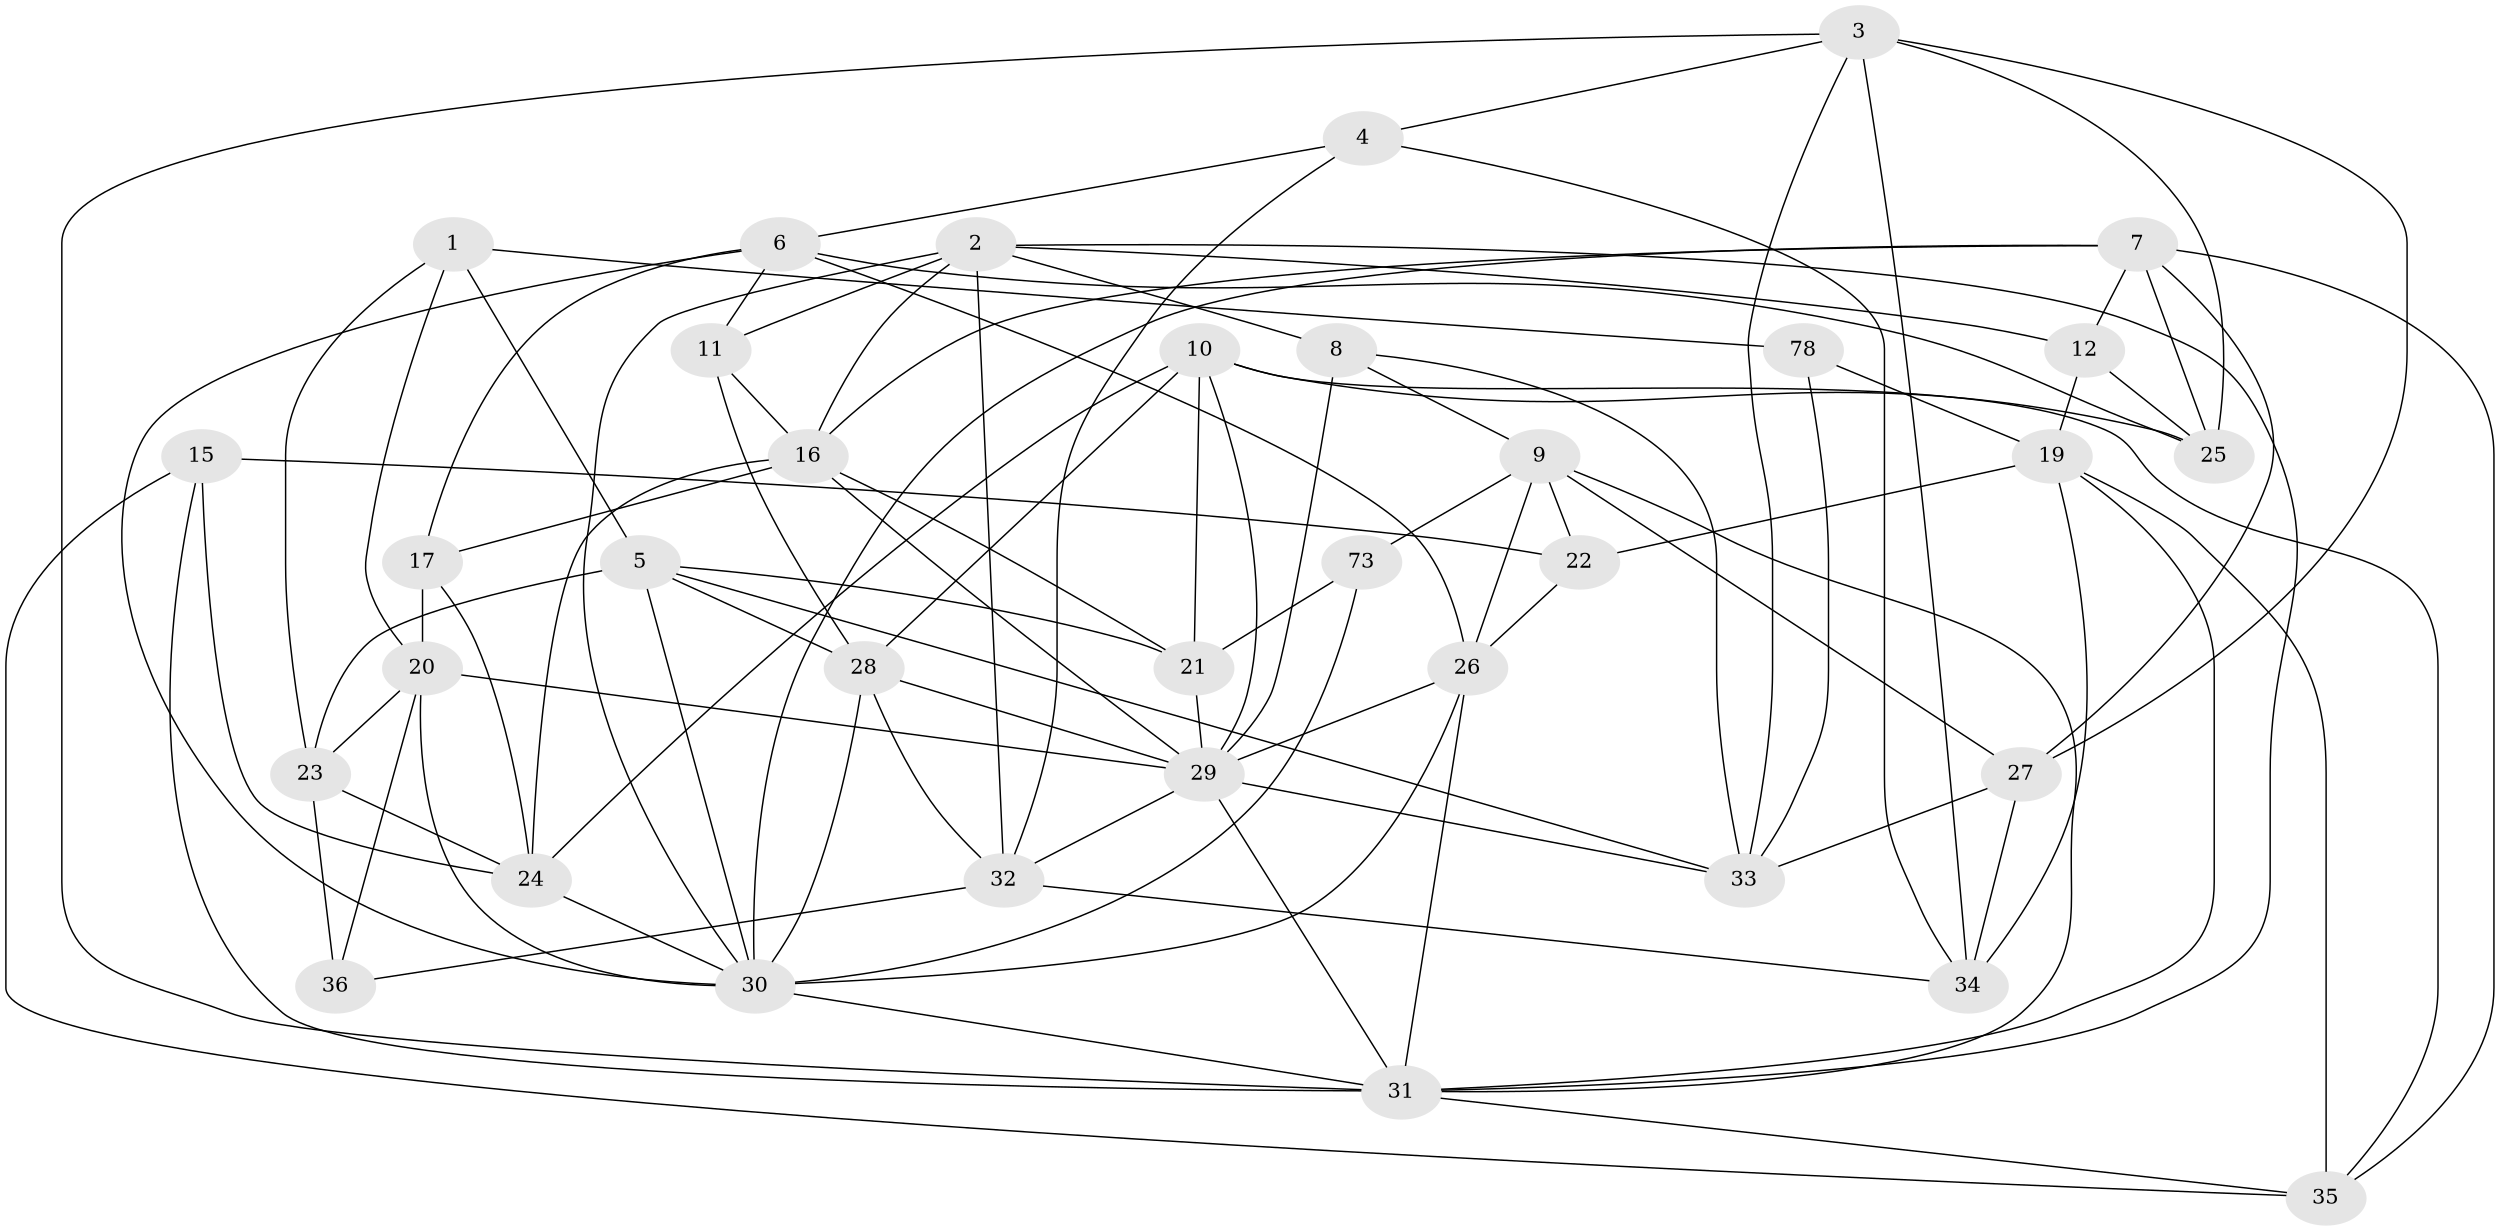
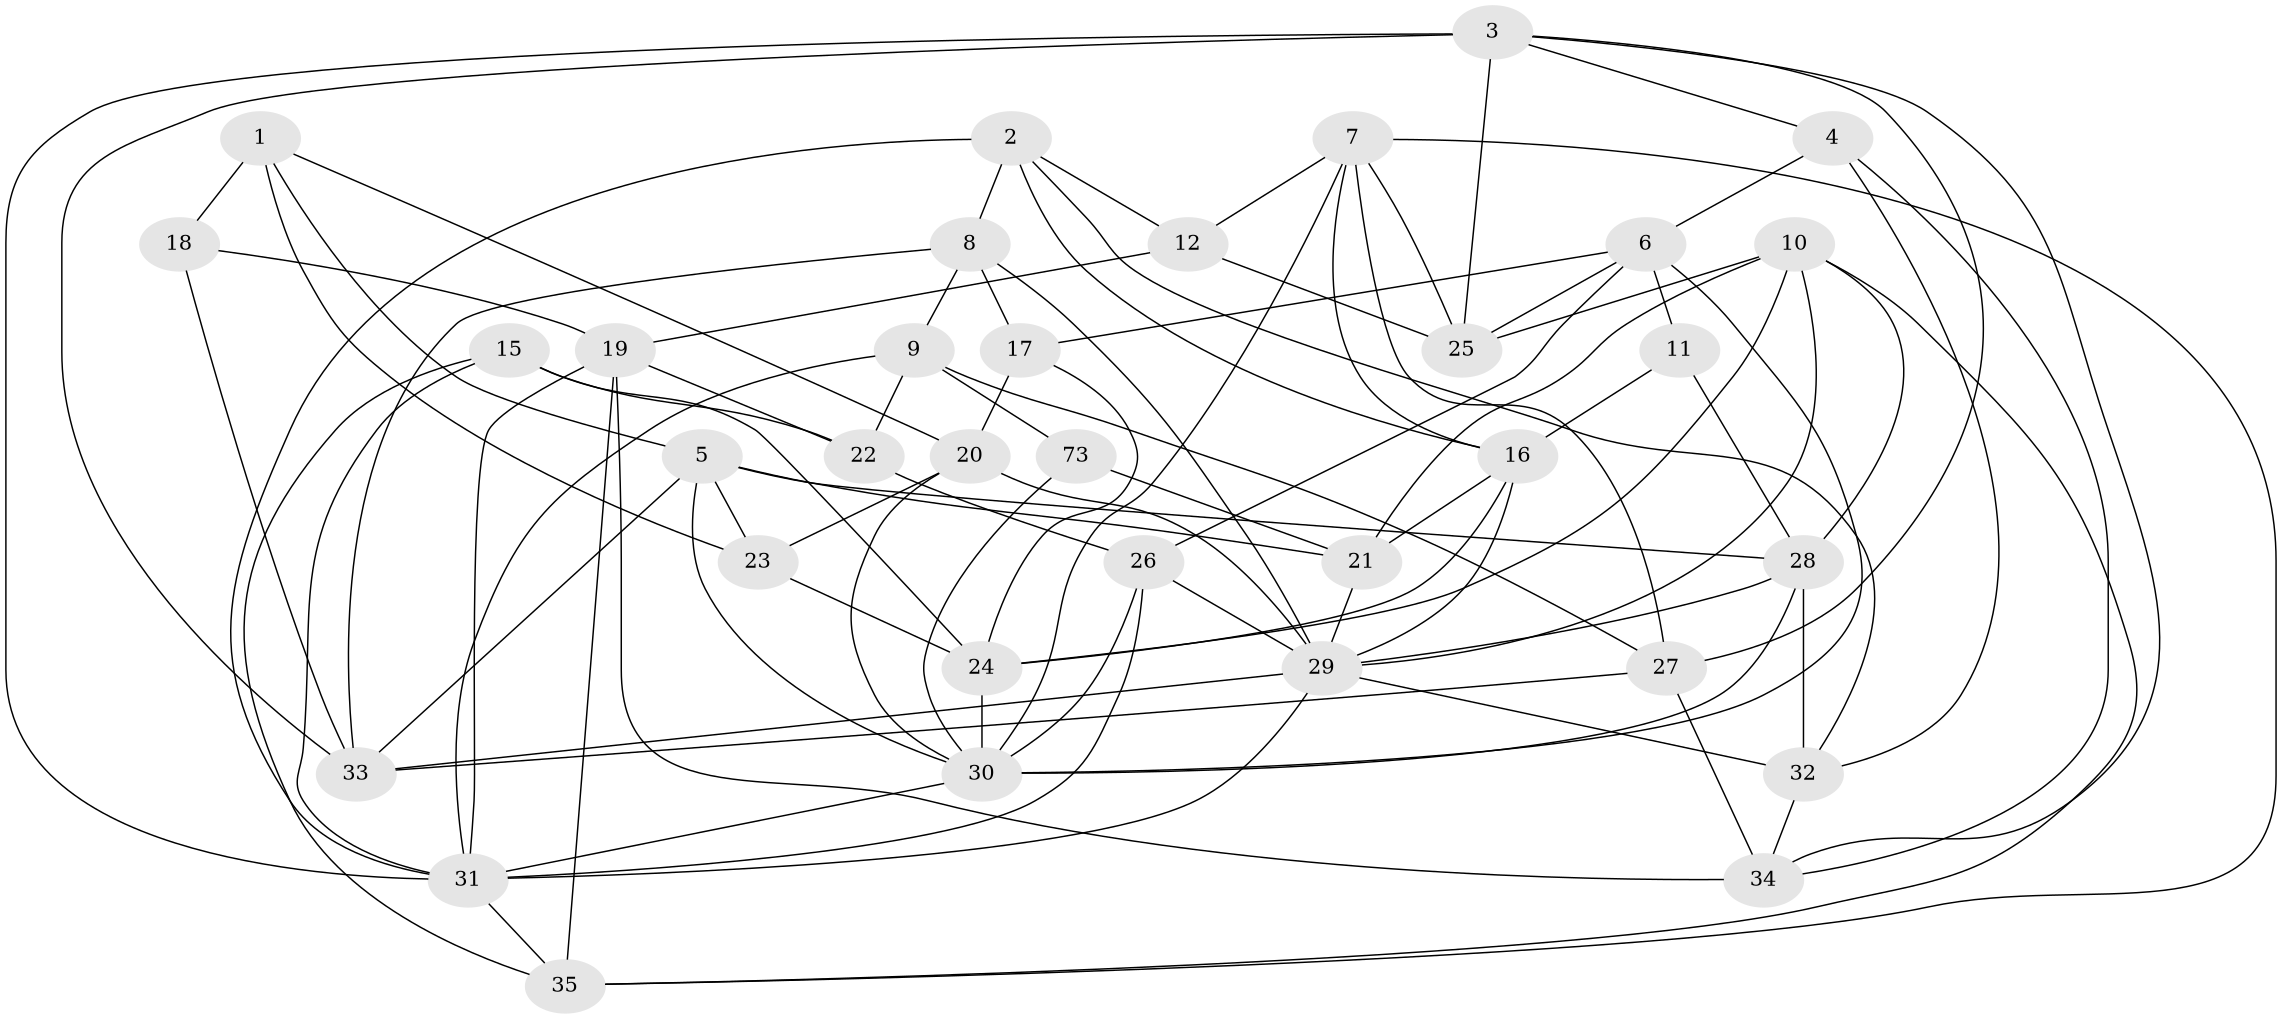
(843, 296) -> none
(1803, 350) -> (180, 244)
(596, 459) -> none
(655, 499) -> (995, 297)
(1504, 562) -> none
(336, 986) -> none
